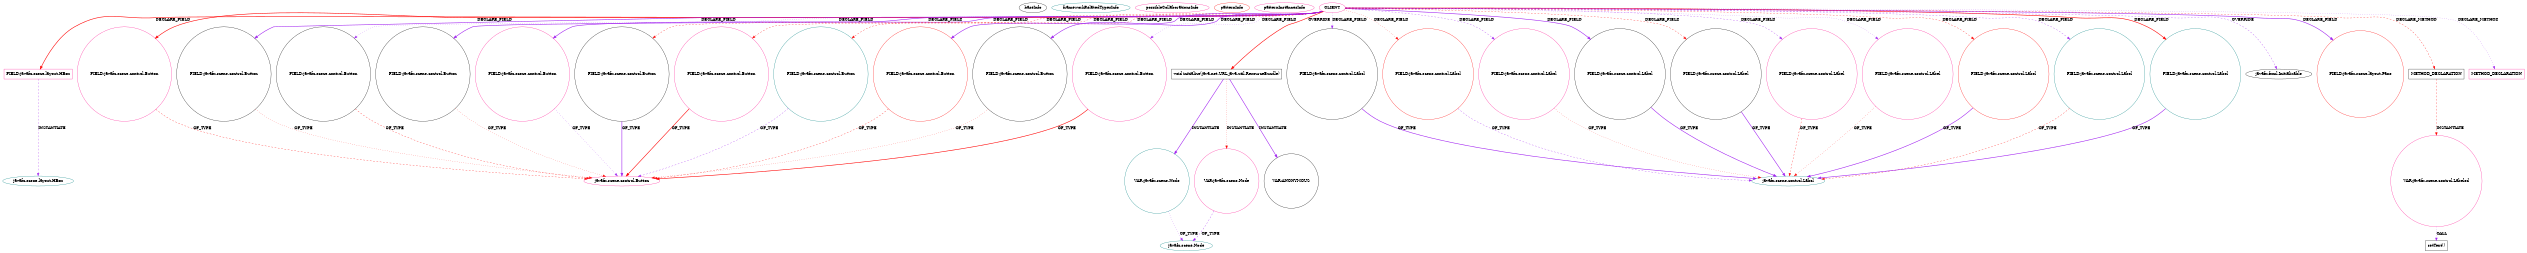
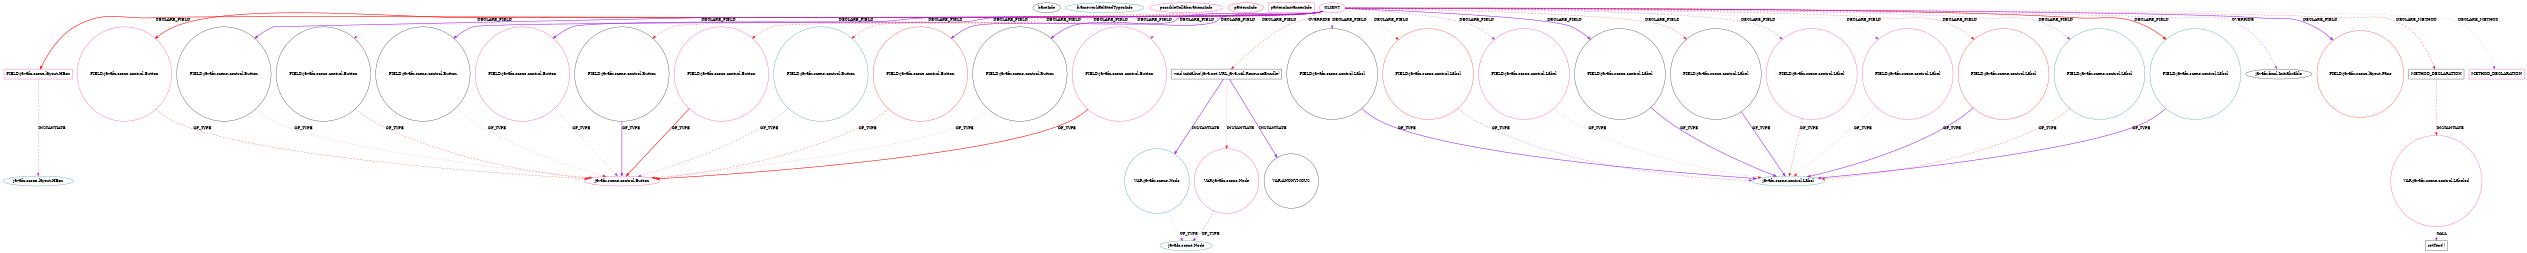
(1284, 8) -> (1291, 8)
(1275, 33) -> (1275, 33)
